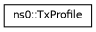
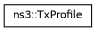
(48, 16) -> (48, 16)
